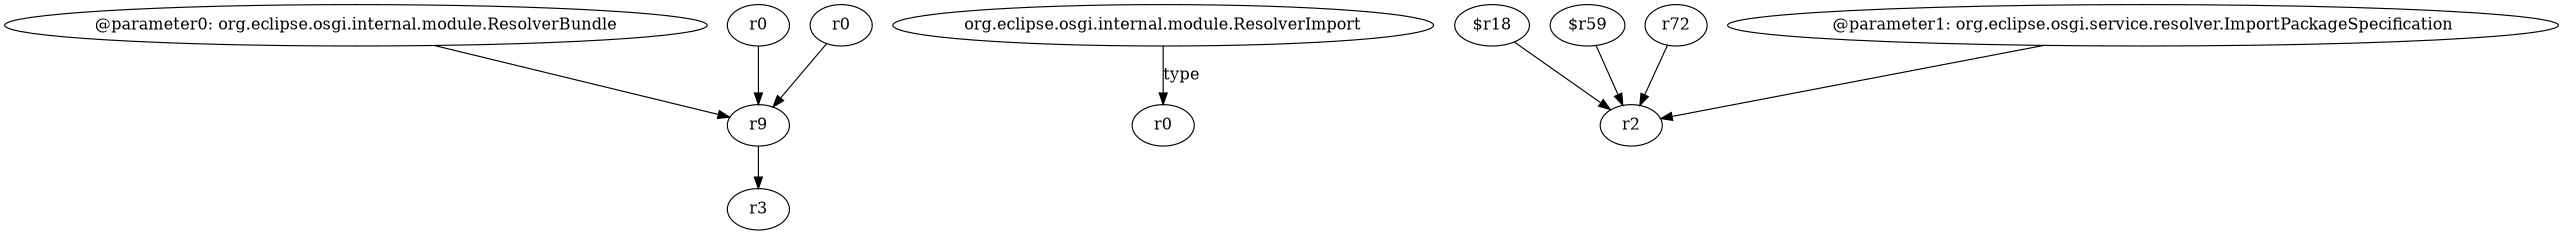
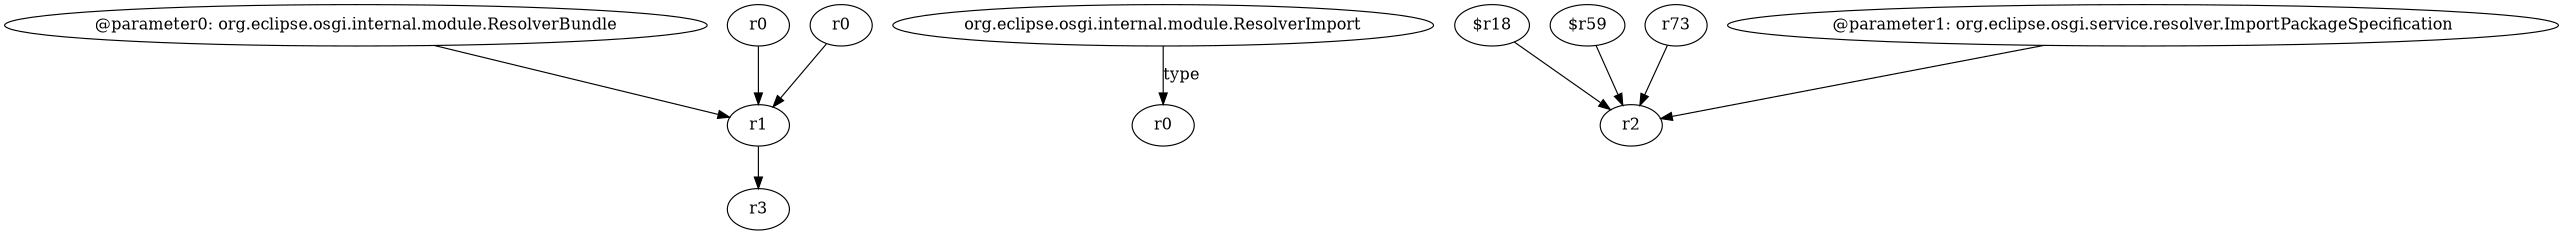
(1676, 25) -> (1676, 25)
(758, 125) -> (758, 125)
